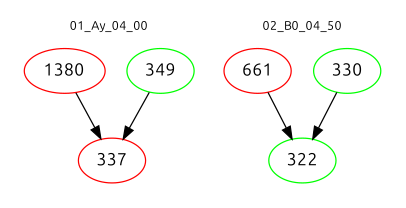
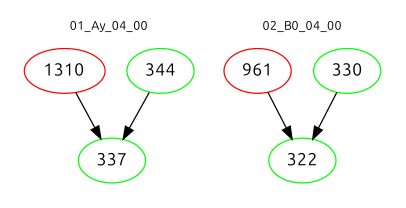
(302, 27) -> (302, 27)
(65, 71) -> (65, 71)
(161, 71) -> (161, 71)
(258, 71) -> (258, 71)
(112, 161) -> (112, 161)
